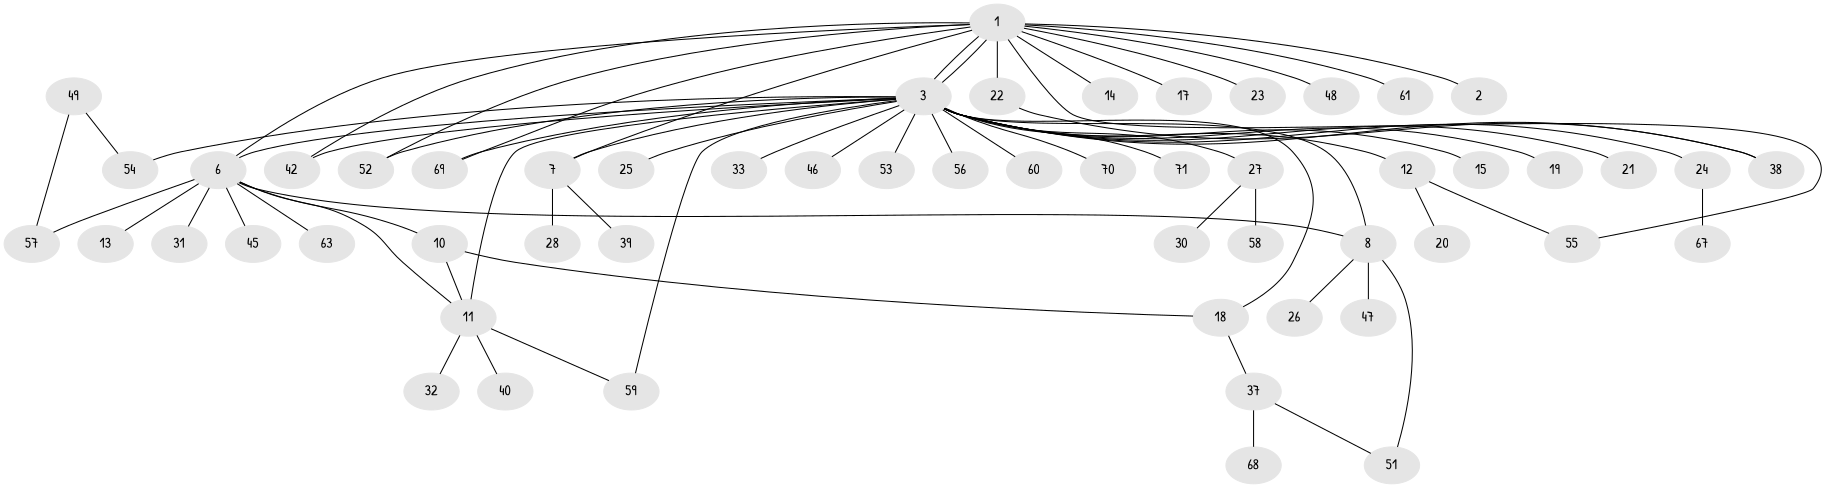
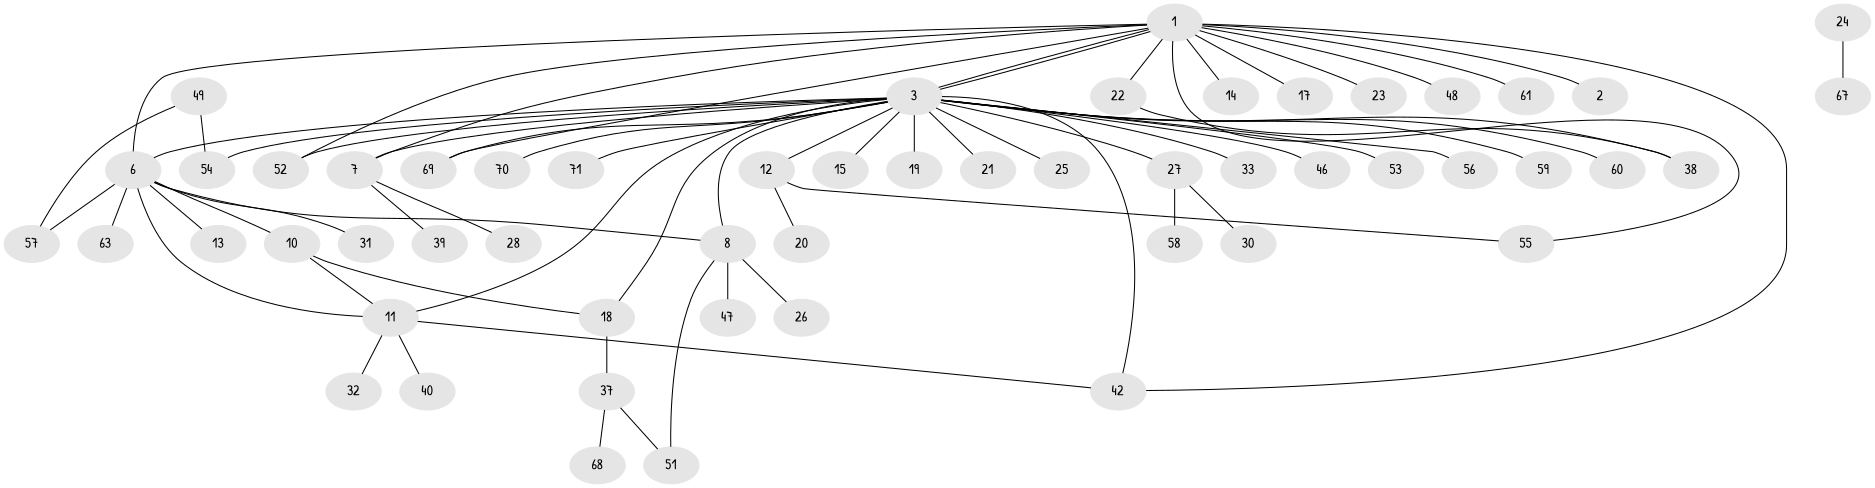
(1313, 133) -> none
(253, 244) -> none
(550, 355) -> (754, 355)
